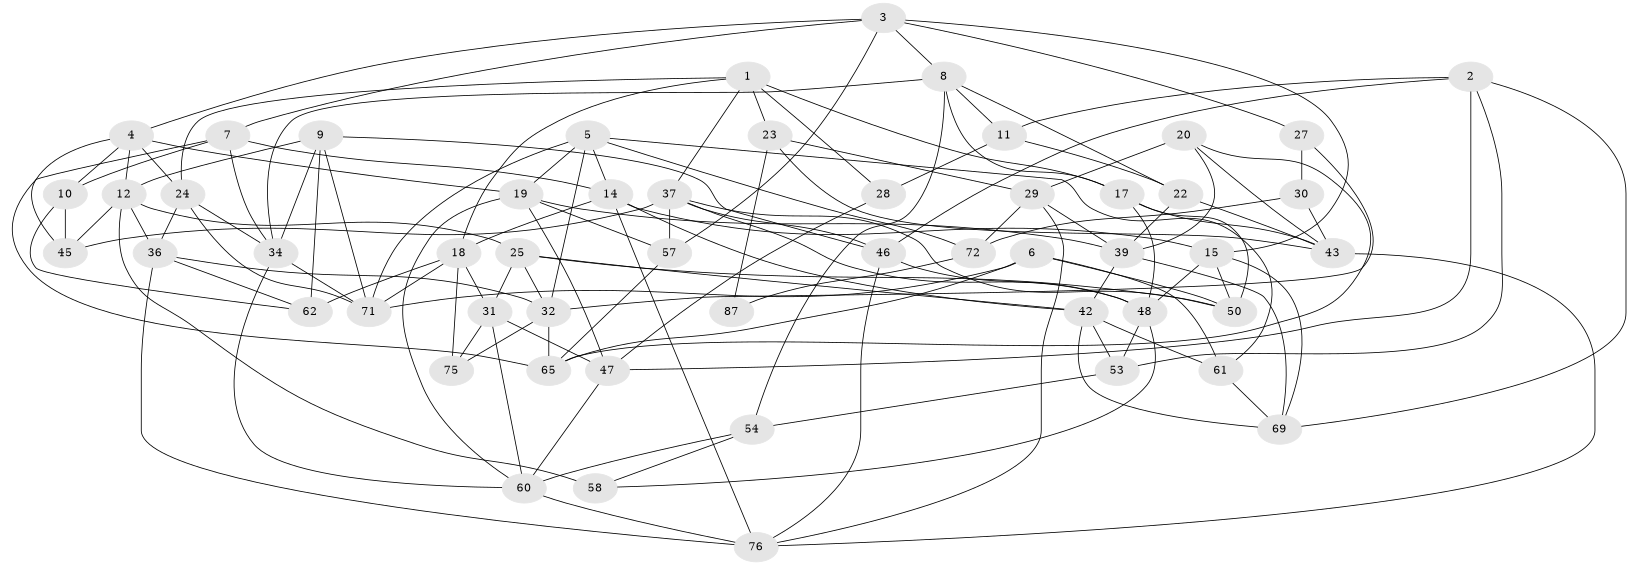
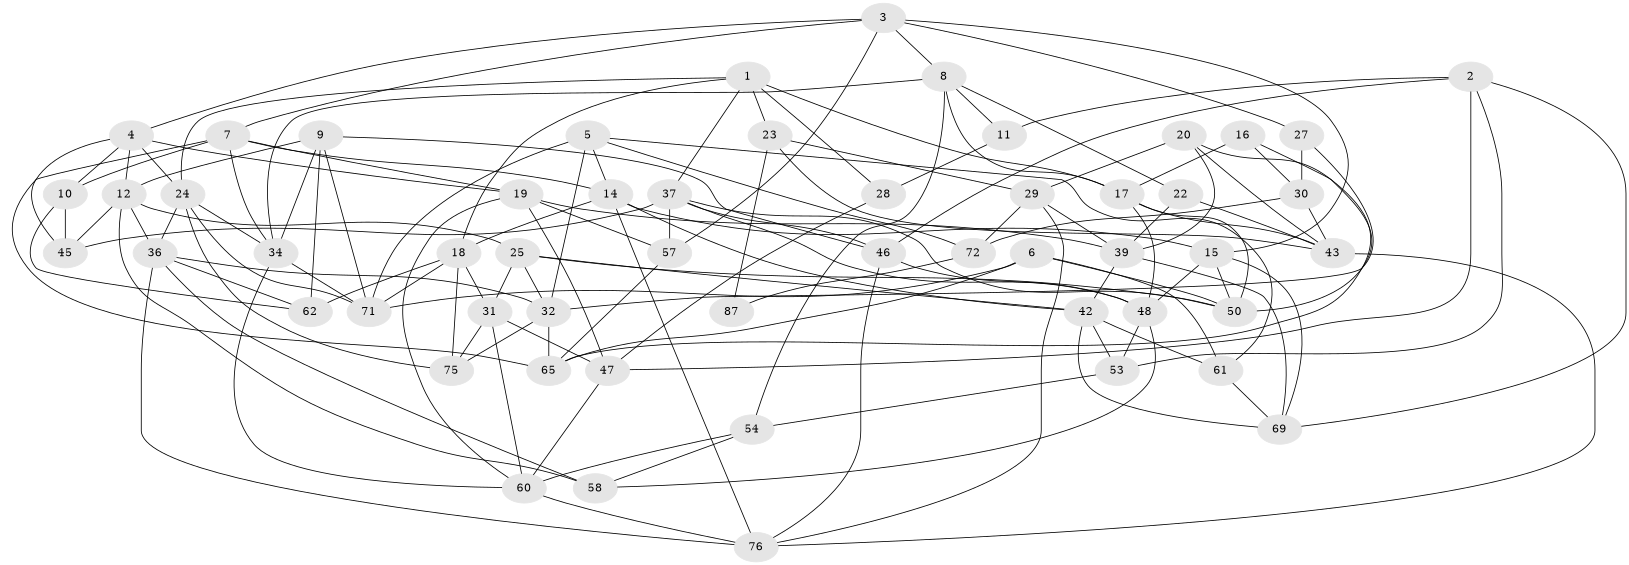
none -> (1243, 136)
(1095, 161) -> none
(554, 165) -> (374, 166)
none -> (281, 326)
none -> (361, 390)
